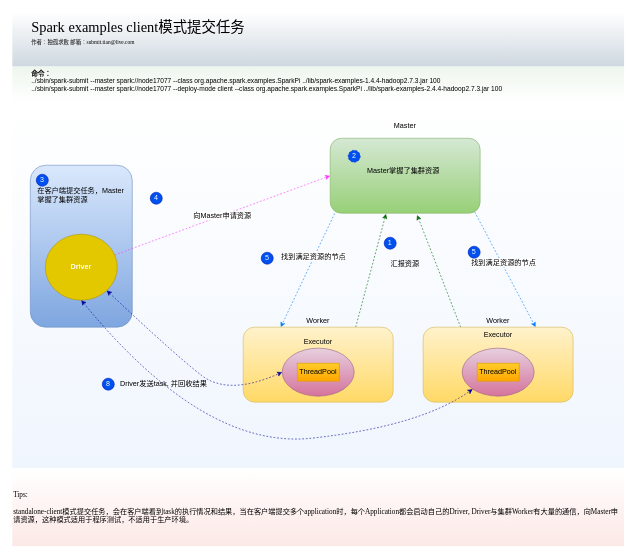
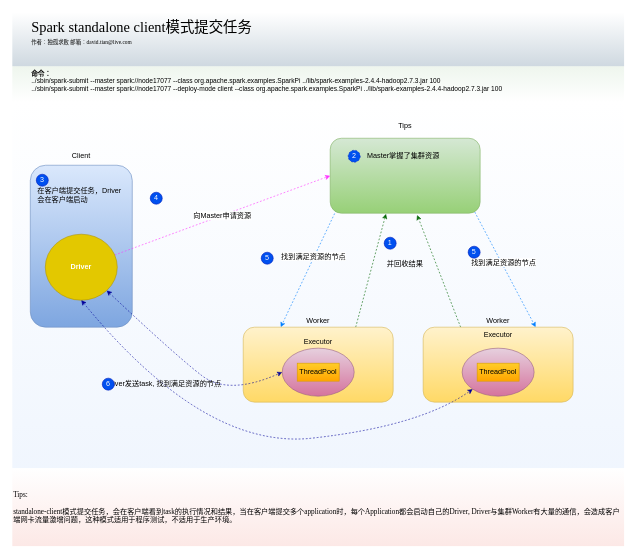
(150, 27) -> (158, 27)
(85, 42) -> (84, 42)
(295, 81) -> (295, 81)
(405, 126) -> (405, 126)
none -> (81, 156)
(405, 171) -> (405, 156)
(82, 195) -> (82, 195)
(405, 264) -> (405, 264)
(108, 384) -> (108, 384)
(164, 384) -> (164, 384)
(319, 507) -> (319, 507)
